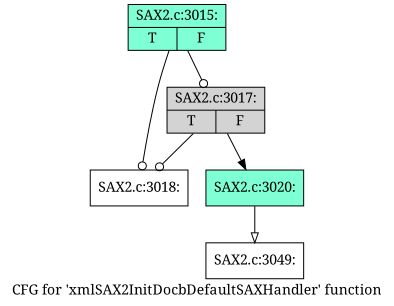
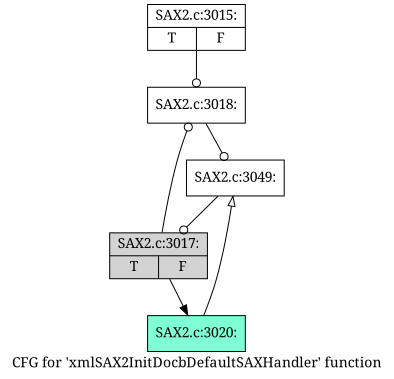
(177, 27) -> (196, 27)
(195, 65) -> (202, 212)
none -> (214, 138)
